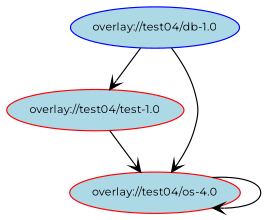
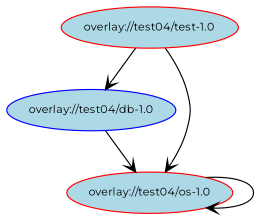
(129, 64) -> (124, 64)
(155, 193) -> (150, 193)
